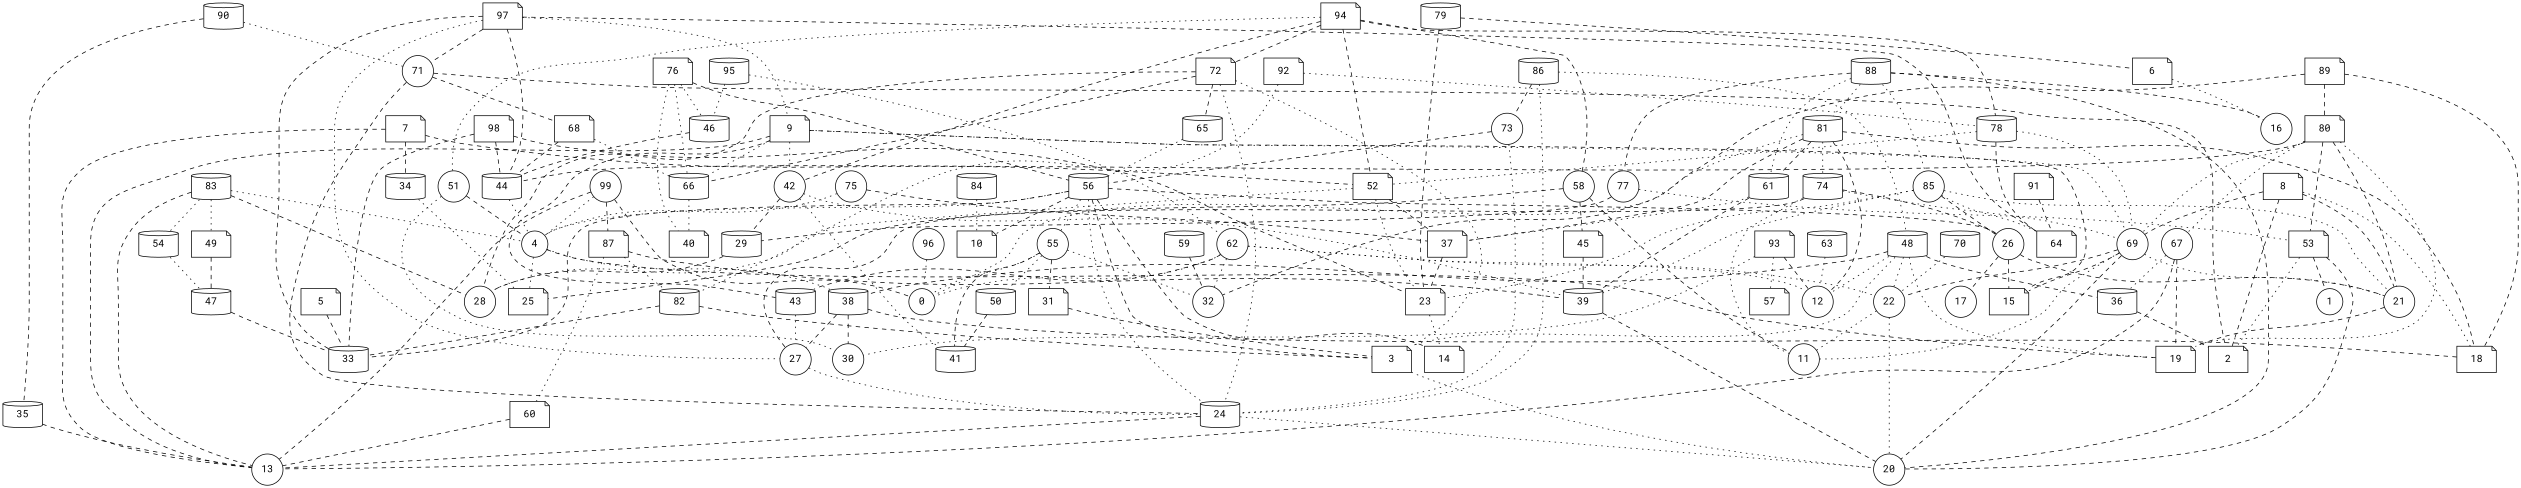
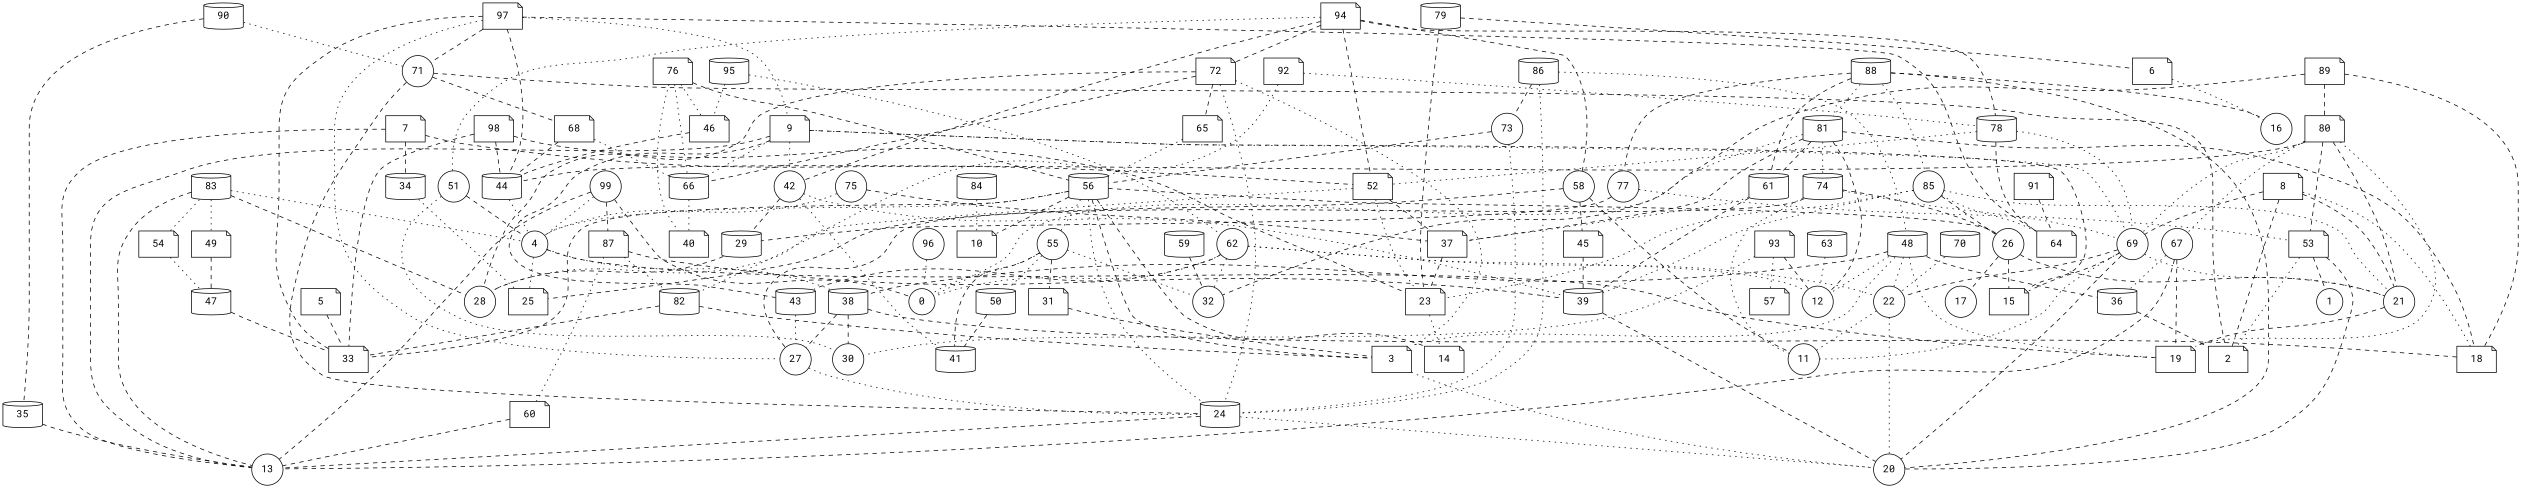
(1790, 121) -> (1790, 121)
(709, 129) -> (709, 129)
(1202, 129) -> (1202, 129)
(159, 244) -> (159, 244)
(348, 359) -> (348, 359)
